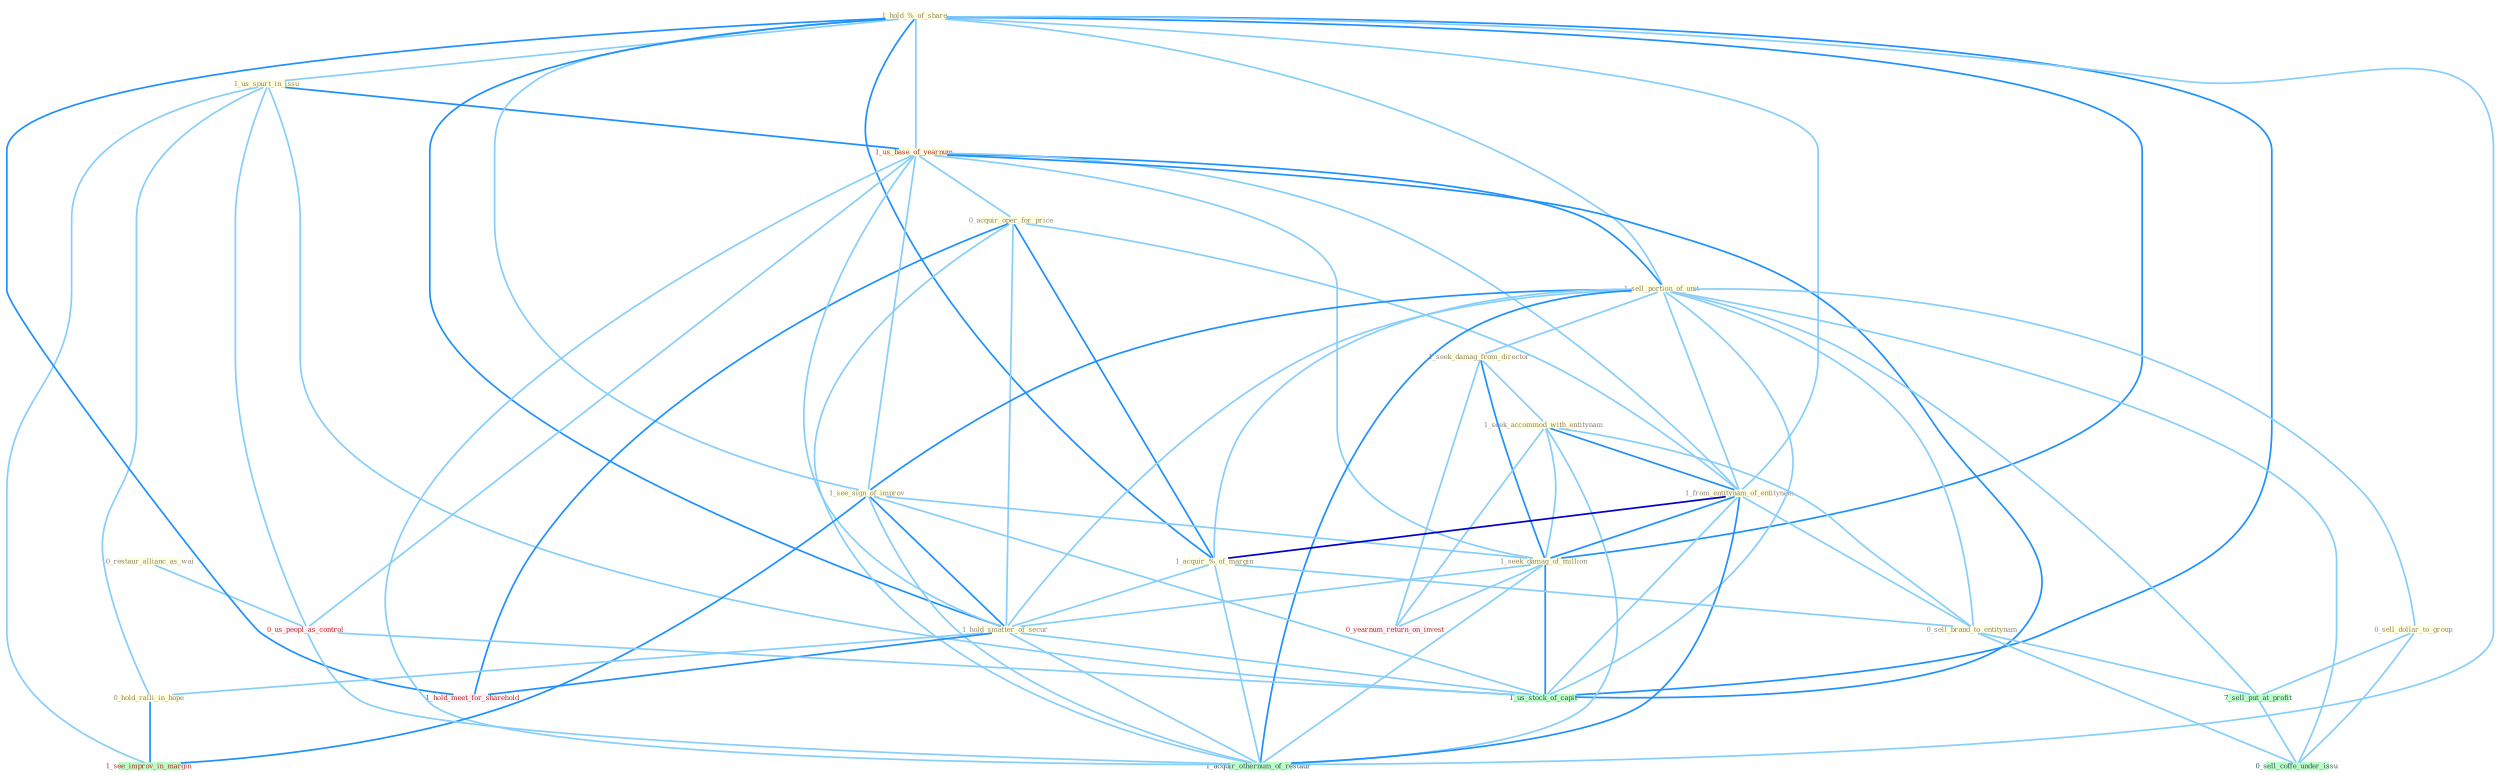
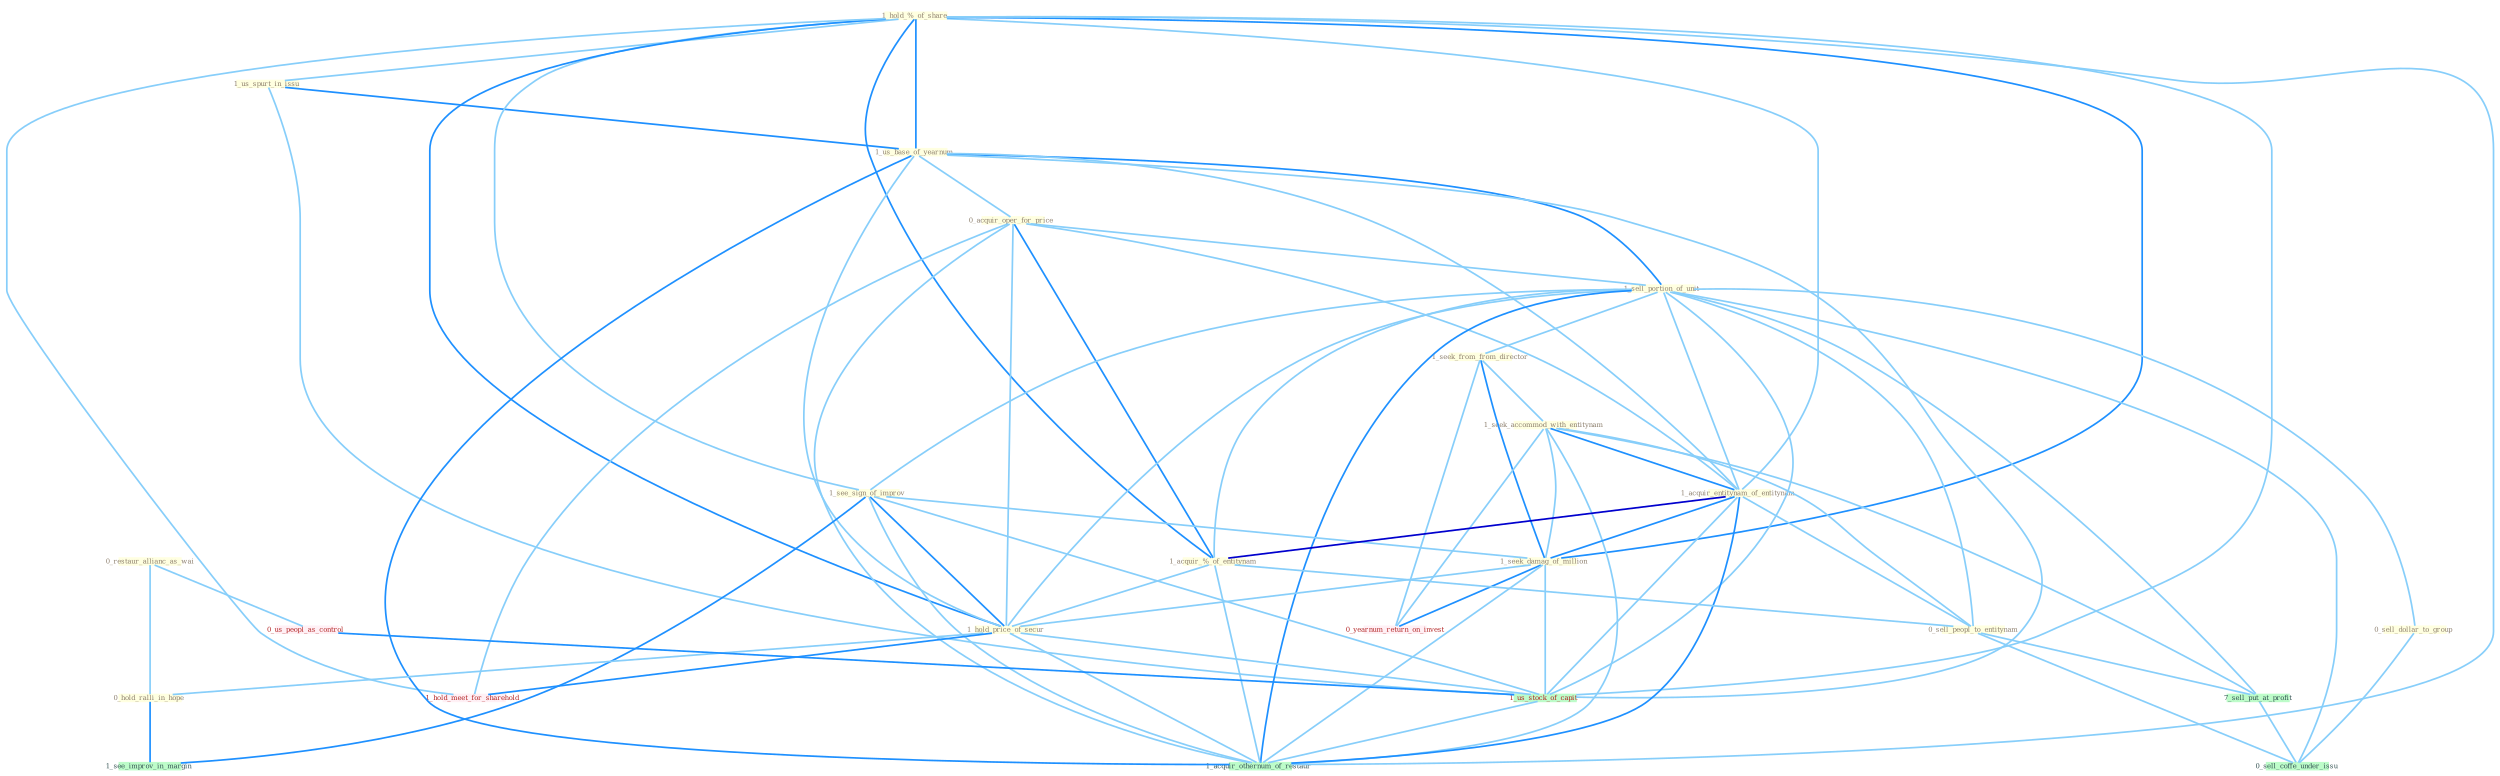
(916, 84) -> (916, 84)
(1332, 89) -> (1338, 255)
(2217, 104) -> (2217, 104)
(57, 113) -> (57, 113)
(916, 152) -> (916, 152)
(1328, 266) -> none
(1774, 273) -> (1774, 273)
(1232, 325) -> (1232, 325)
(891, 331) -> none
(1480, 357) -> (1480, 357)
(235, 360) -> none
(136, 368) -> (150, 630)
(627, 379) -> none
(684, 400) -> (684, 400)
(33, 402) -> none
(1740, 493) -> (1740, 493)
(1214, 562) -> (1214, 562)
(1470, 596) -> (1470, 596)
(1006, 630) -> (1006, 630)
(1545, 630) -> (1545, 630)
(1973, 630) -> (1973, 630)
(407, 658) -> (407, 658)
(2348, 659) -> (1917, 529)
(926, 664) -> (926, 664)
(1545, 698) -> (1545, 698)
(750, 746) -> (1403, 732)
(150, 766) -> (150, 766)
